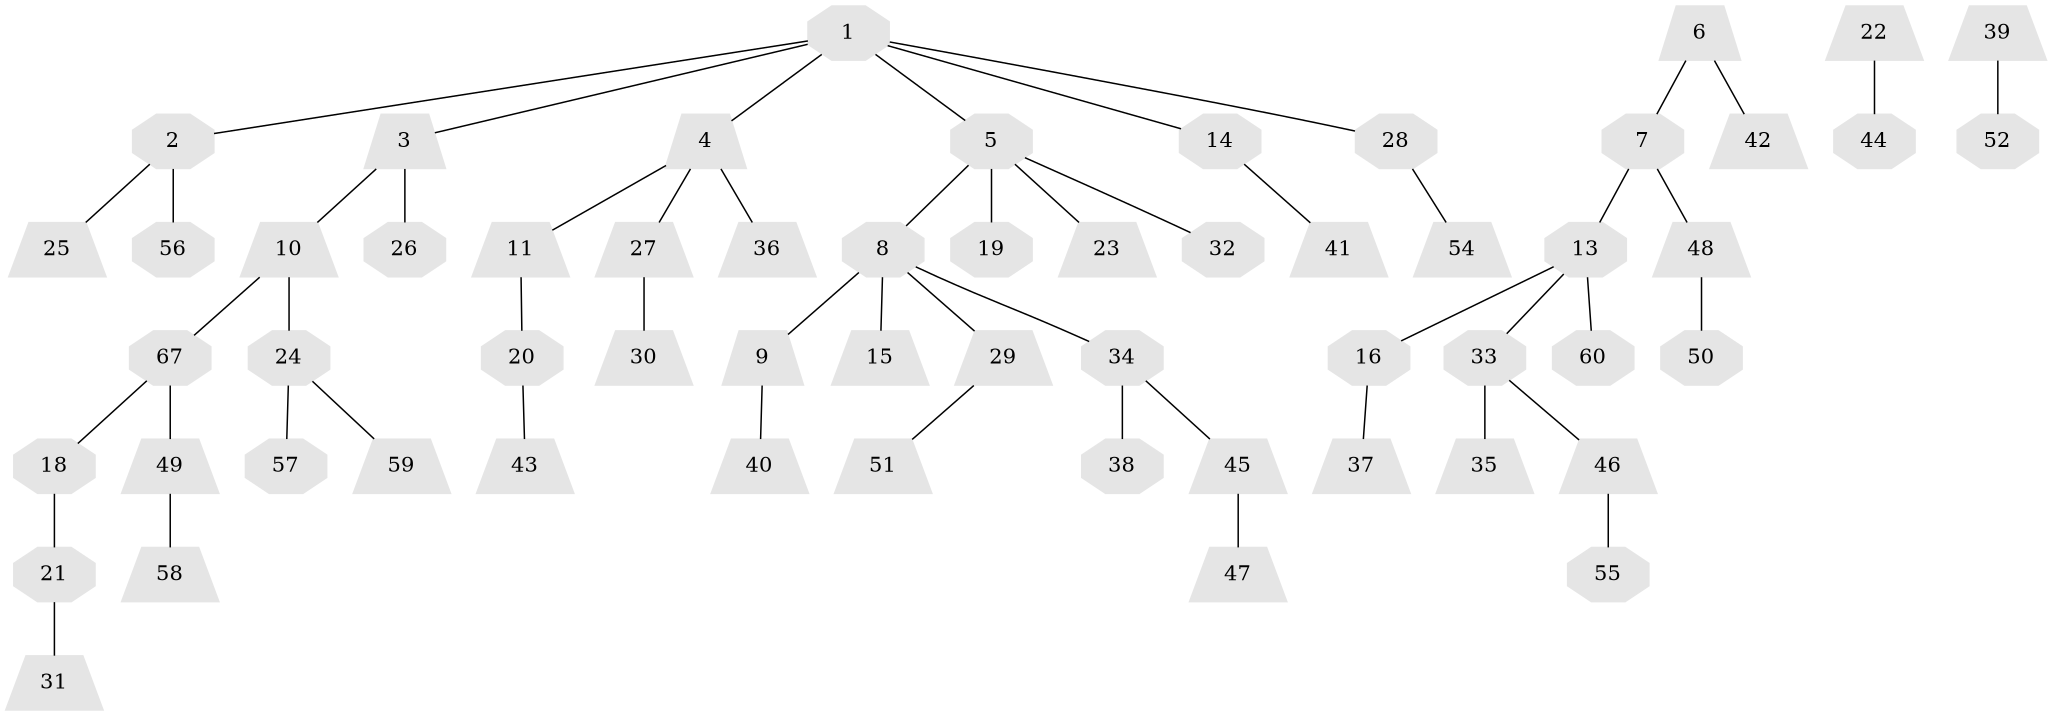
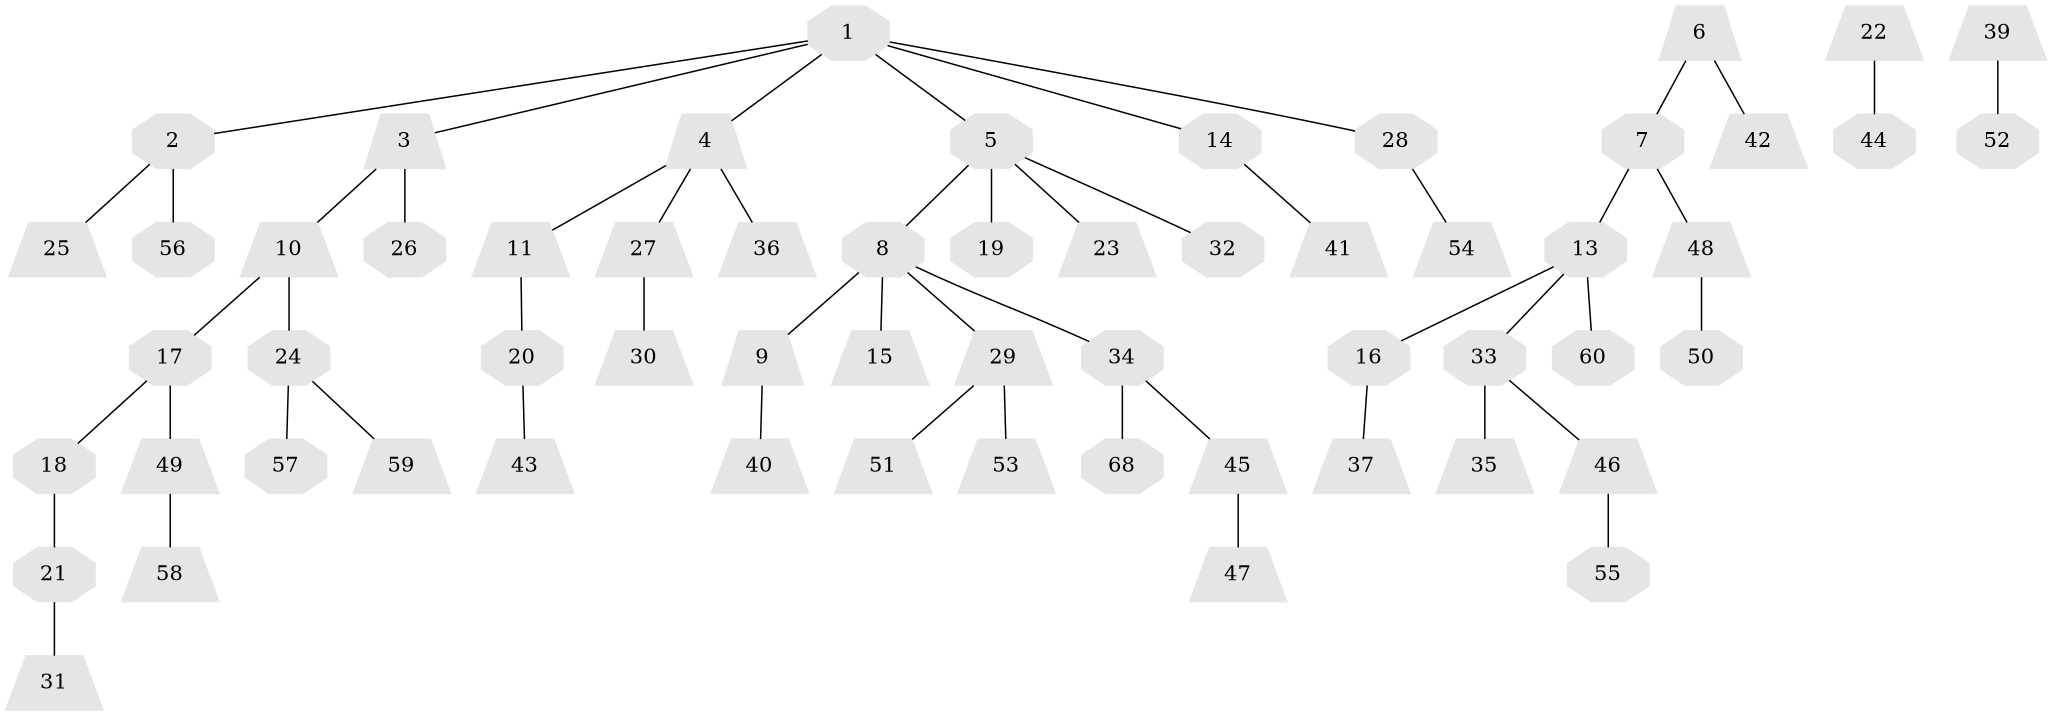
(170, 358) -> (170, 358)
none -> (1007, 466)
(1122, 466) -> (1122, 466)
